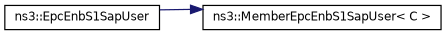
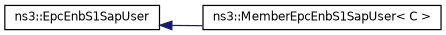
(175, 10) -> (187, 26)
